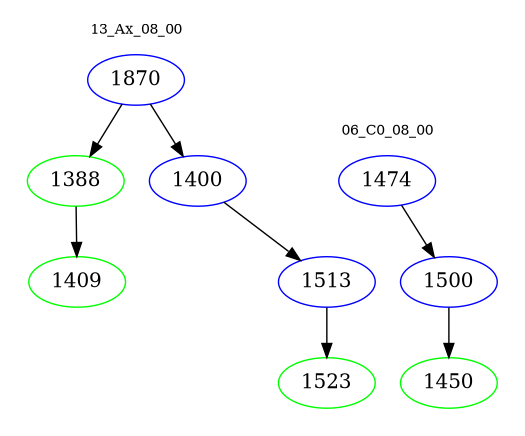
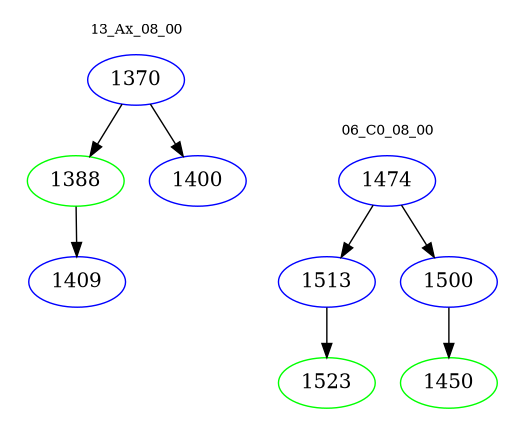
(136, 80) -> (136, 80)
(248, 221) -> (361, 225)
(77, 282) -> (77, 282)
